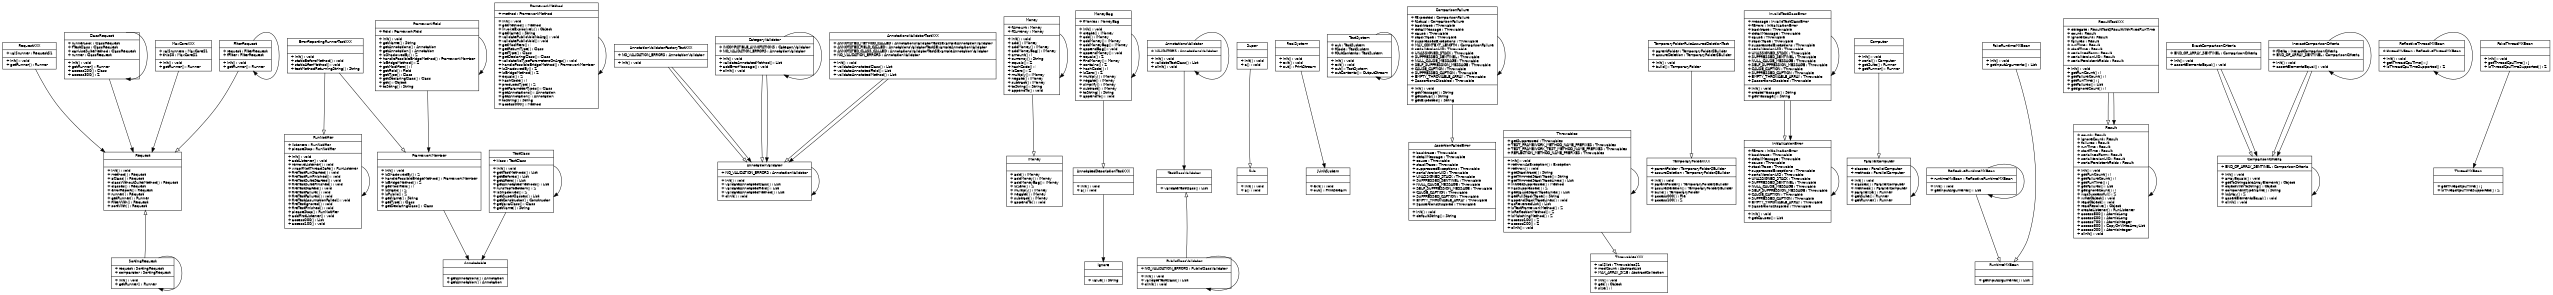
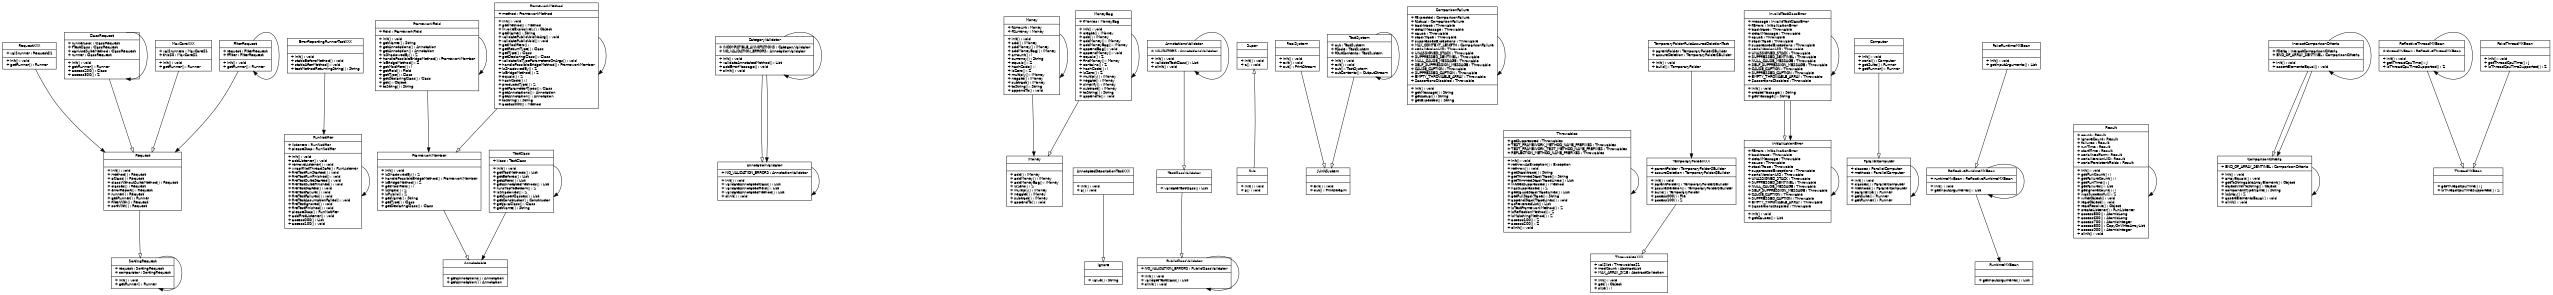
(661, 56) -> none
(913, 56) -> none
(2111, 56) -> none
(2214, 56) -> none
(324, 101) -> (324, 101)
(166, 109) -> (166, 109)
(371, 111) -> (478, 129)
(1691, 112) -> (1691, 112)
(121, 113) -> (121, 113)
(212, 113) -> (212, 113)
(1249, 116) -> (1255, 121)
(1312, 117) -> (1312, 117)
none -> (2445, 117)
(2492, 117) -> (2492, 117)
(1184, 118) -> (1184, 118)
none -> (1343, 120)
(1033, 123) -> (1033, 123)
(1103, 132) -> (1065, 126)
(2035, 165) -> (1992, 116)
(1452, 181) -> none
(1103, 226) -> (1103, 226)
(1987, 226) -> (1987, 226)
(1187, 227) -> (1181, 223)
(455, 233) -> (455, 233)
(146, 236) -> (140, 232)
(1608, 241) -> (1660, 227)
